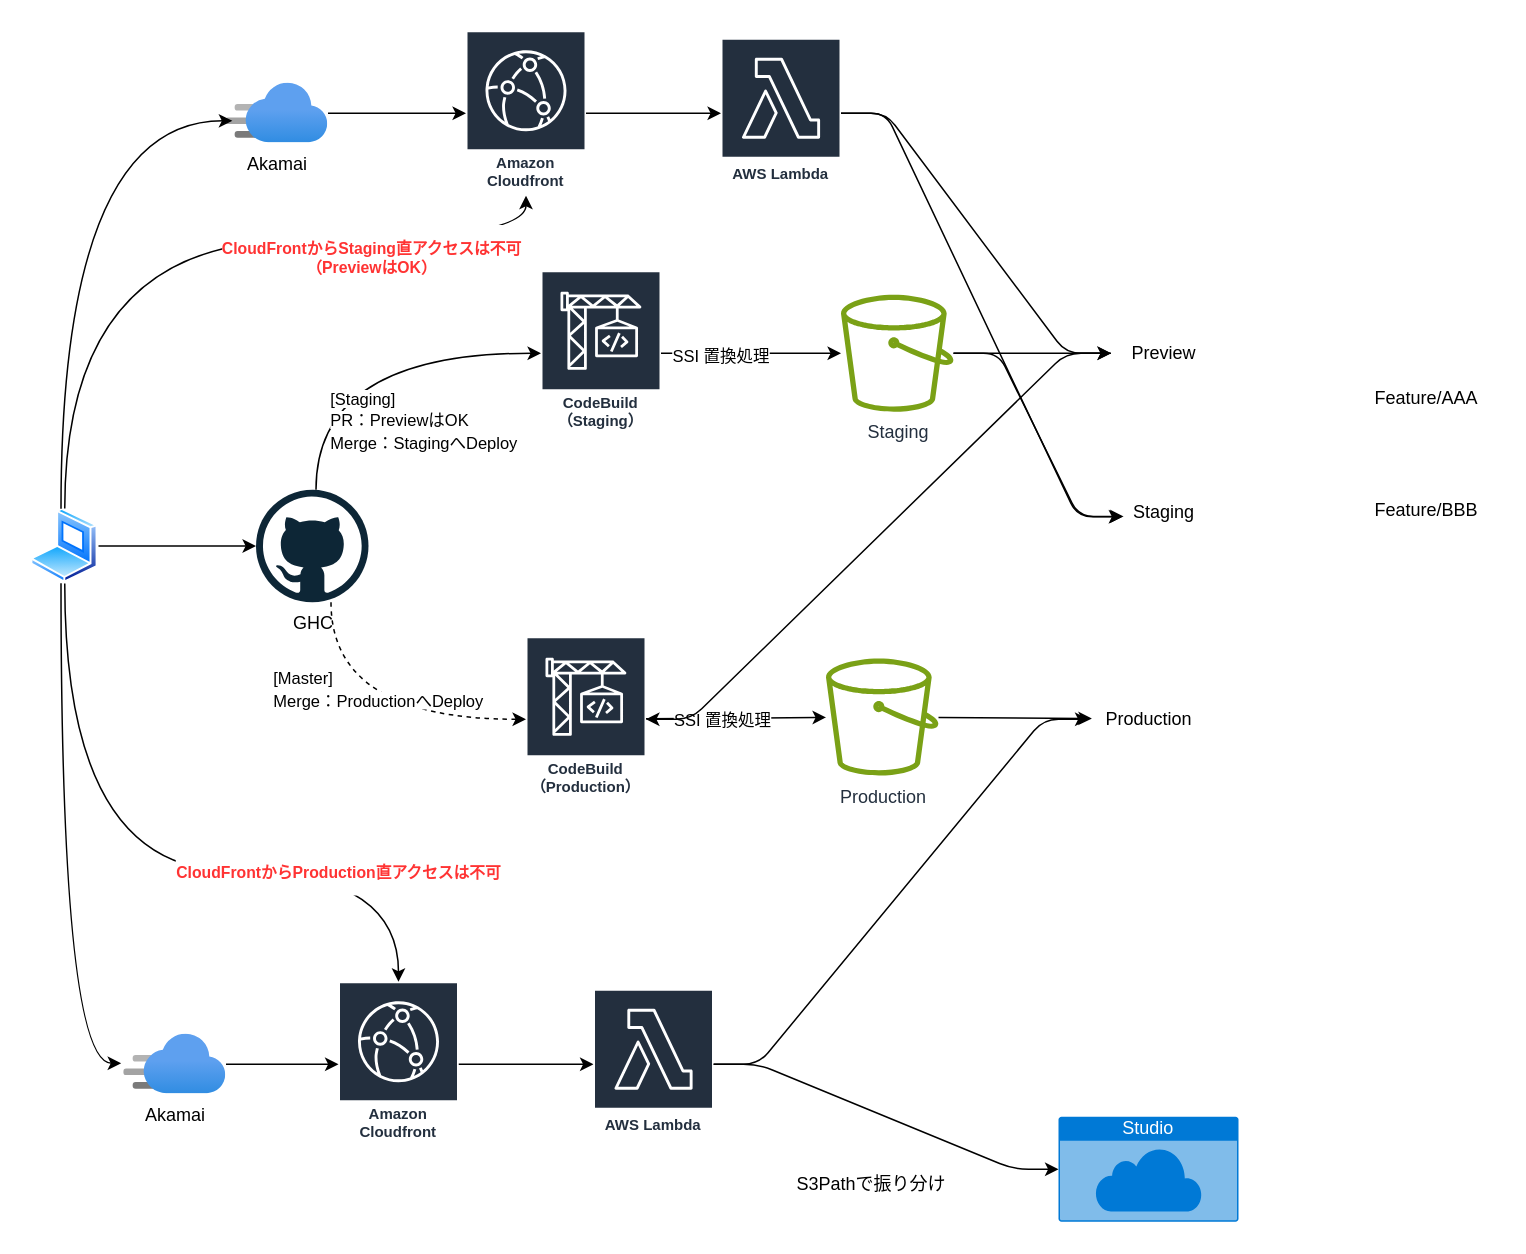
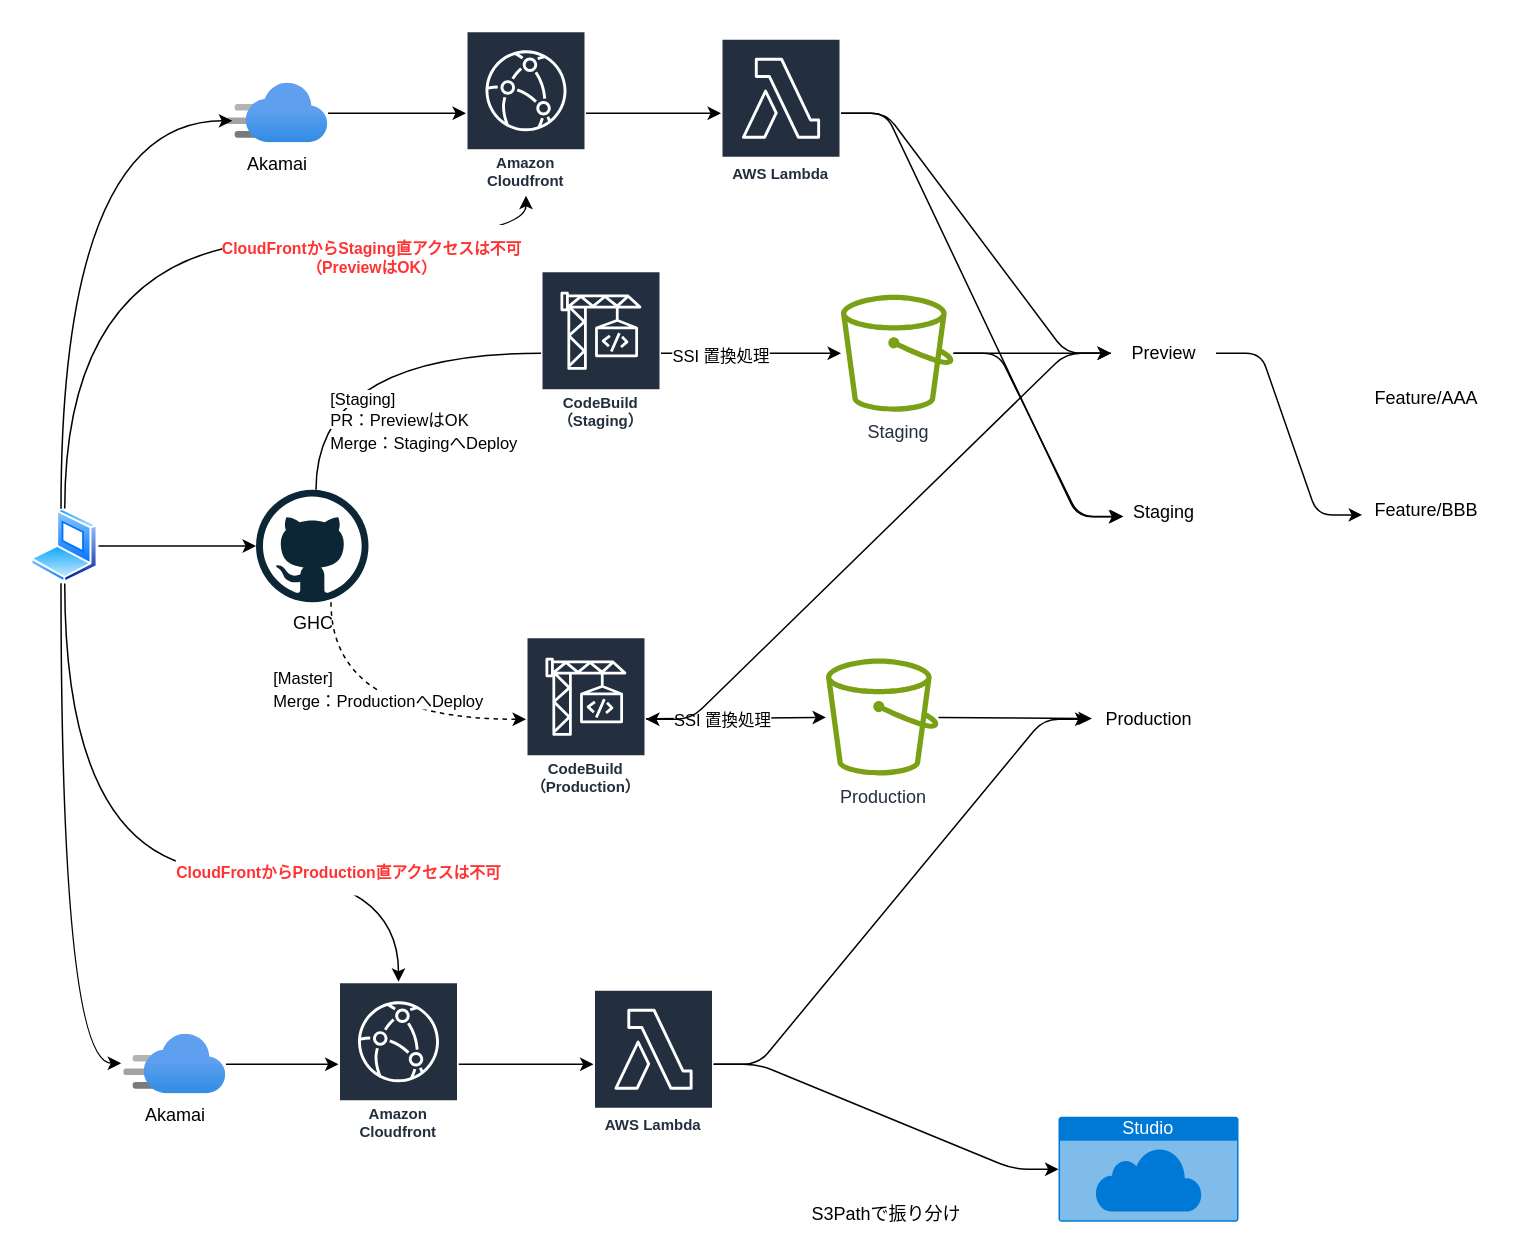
(529, 353) -> (534, 353)
none -> (1287, 429)
(871, 1184) -> (886, 1214)
